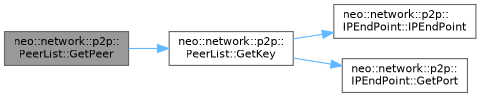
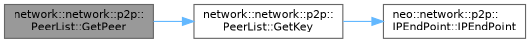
(67, 48) -> (79, 21)
(231, 48) -> (268, 21)
(405, 76) -> none
